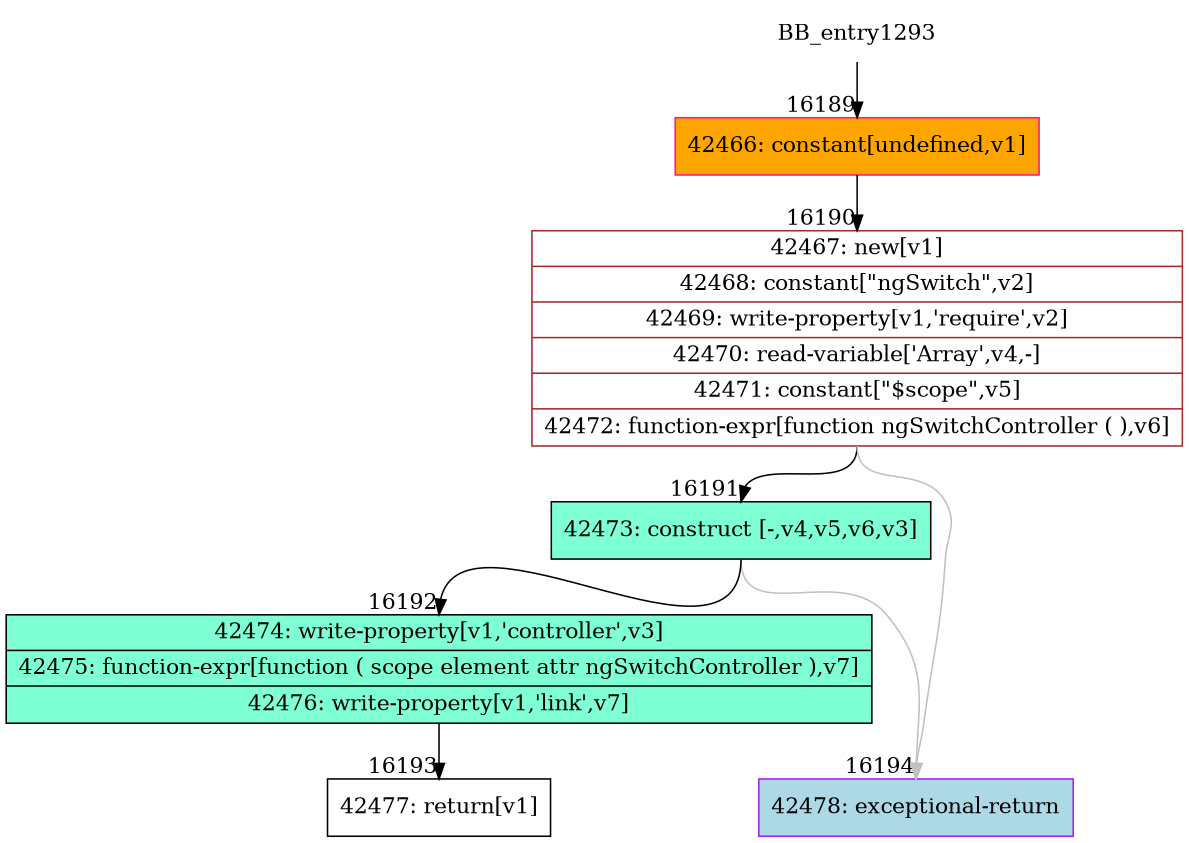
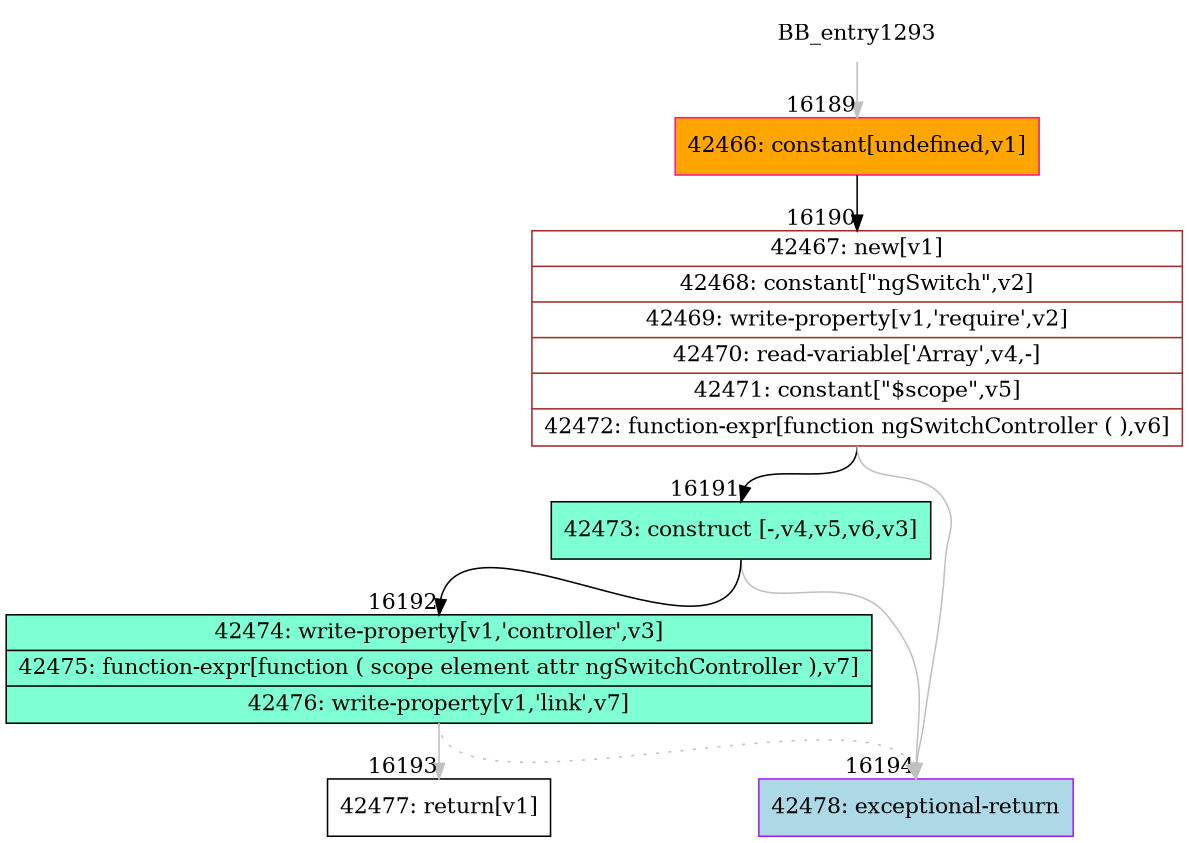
(857, 82) -> (857, 82)
(439, 743) -> (439, 743)
none -> (670, 752)
